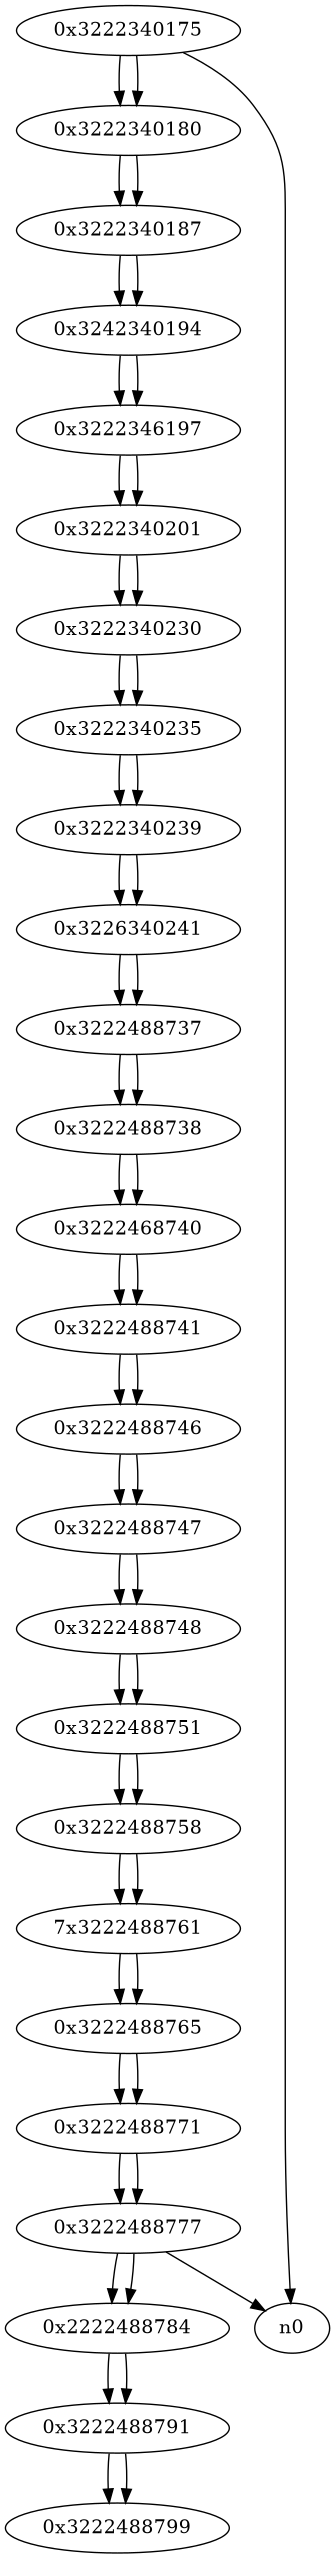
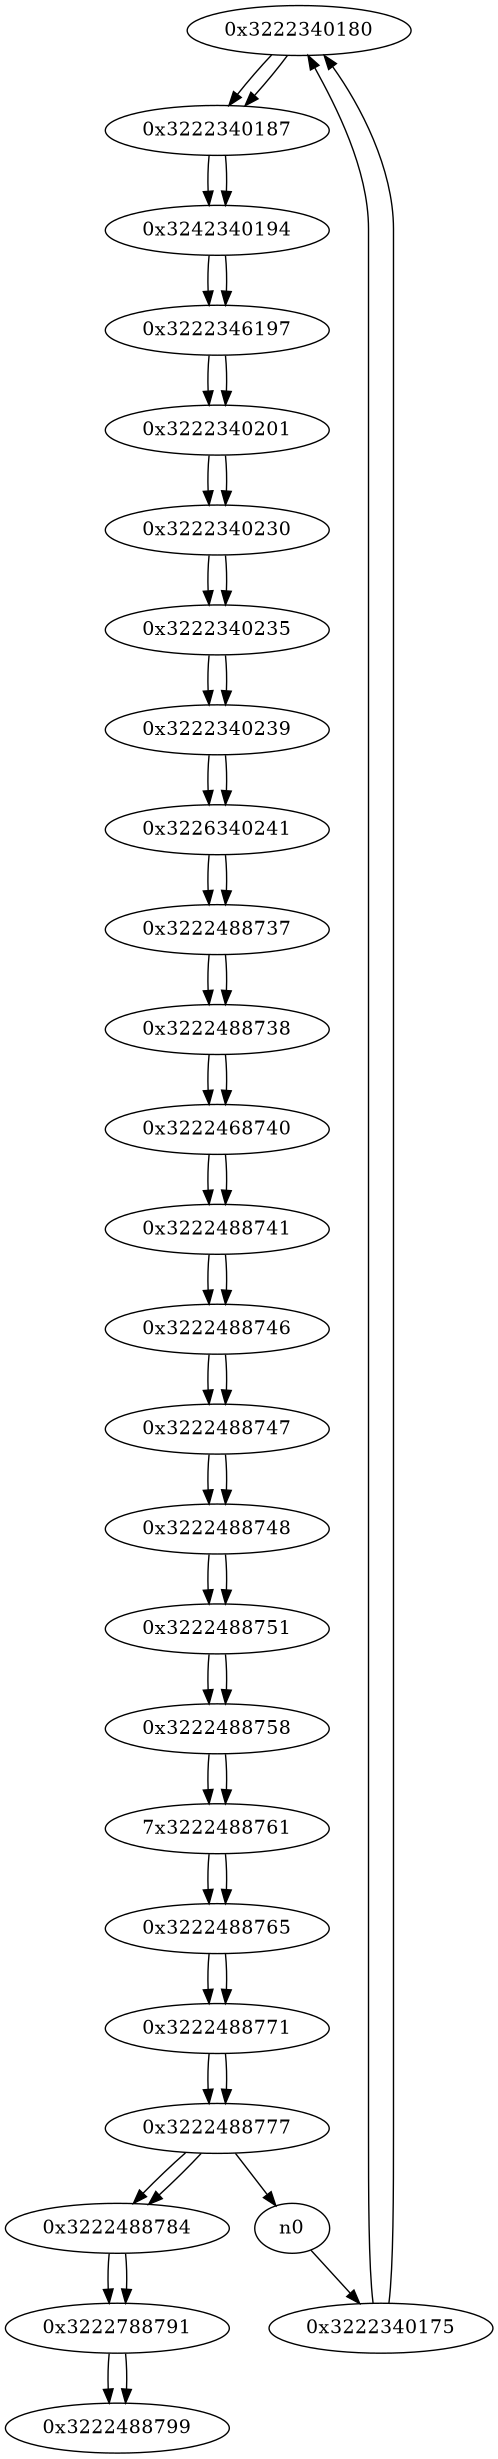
(285, 1149) -> (331, 2272)
(117, 2328) -> (117, 2228)
(117, 2428) -> (117, 2328)
